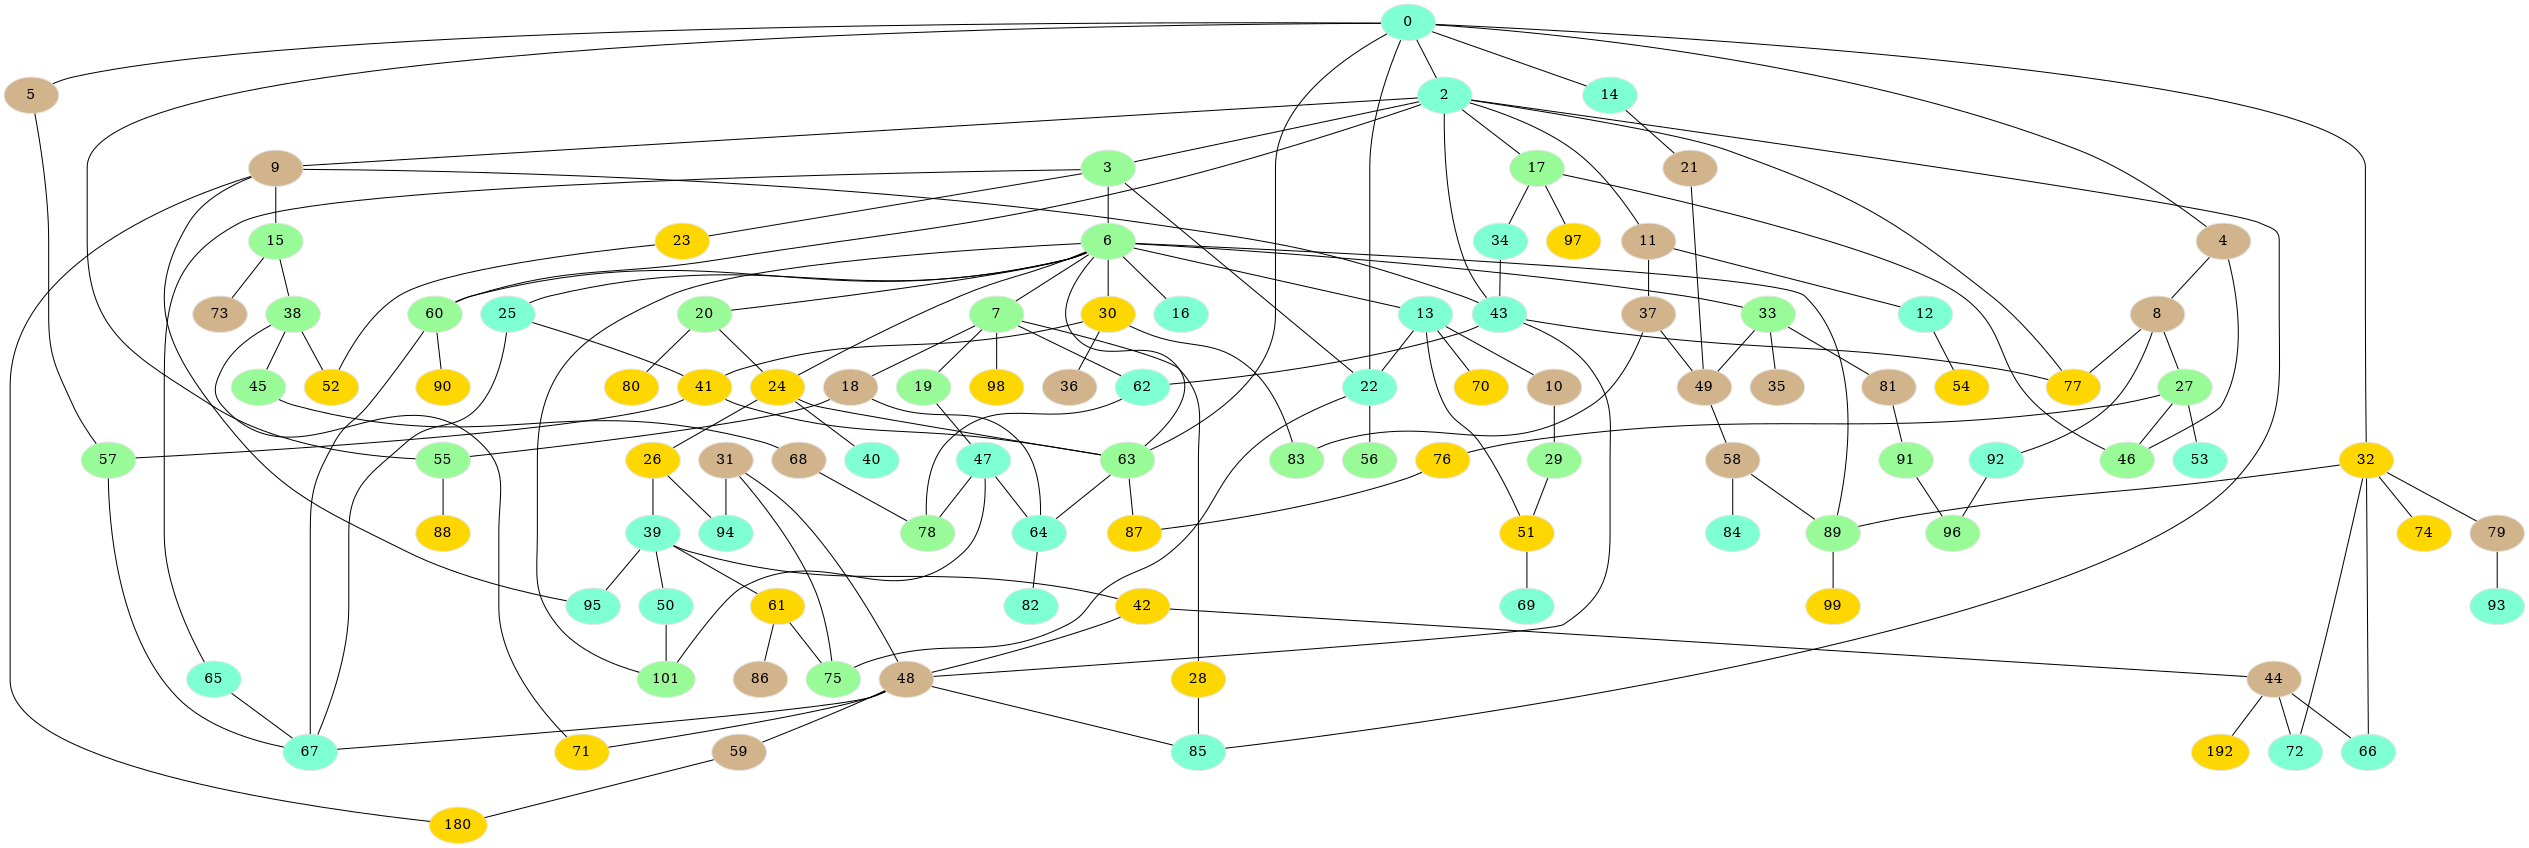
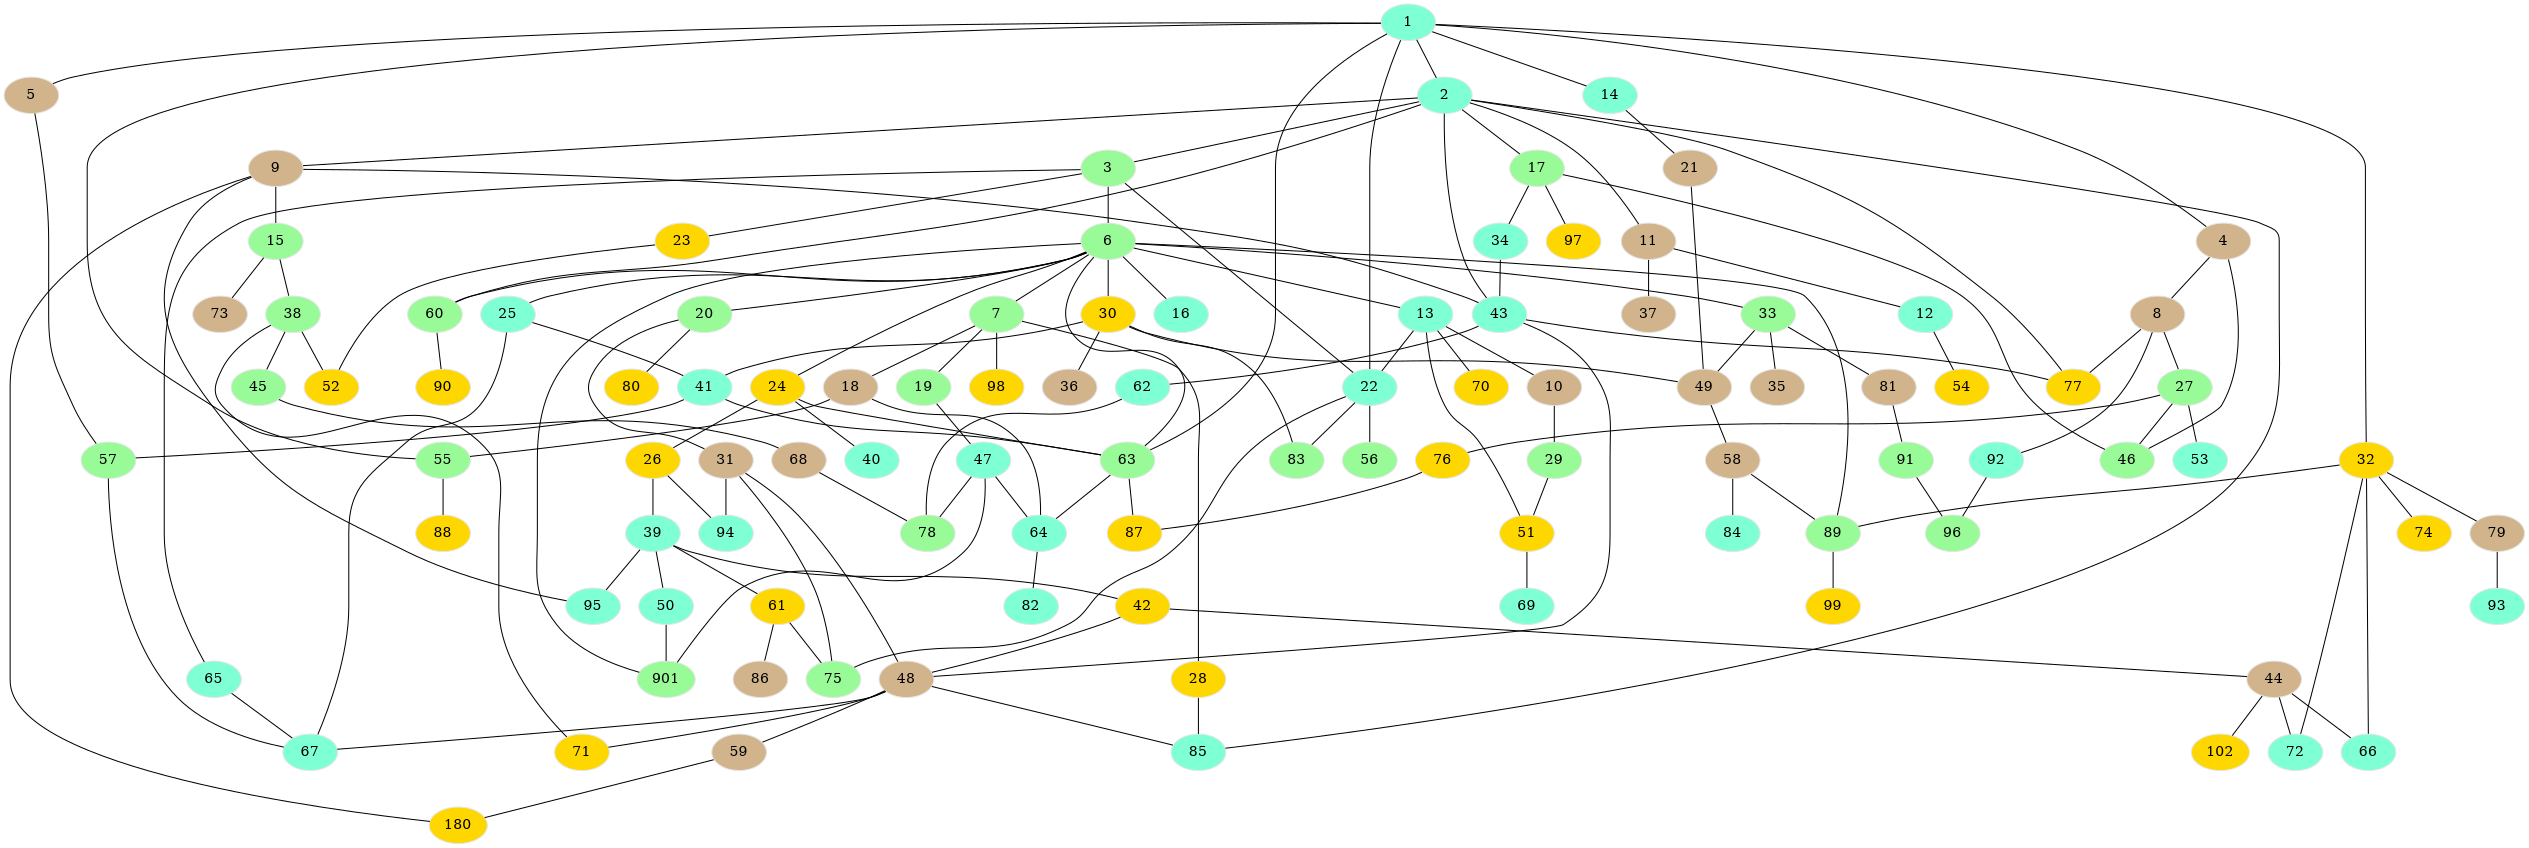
(1408, 22) -> (1408, 22)
(741, 351) -> (591, 398)
(1070, 351) -> none
(1676, 351) -> (1402, 361)
(705, 387) -> (705, 387)
(1501, 435) -> (1333, 424)
(311, 514) -> none
(666, 679) -> (666, 679)
(2220, 752) -> (2220, 752)
